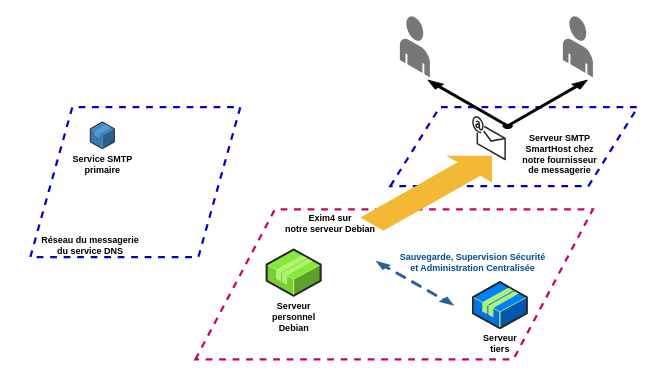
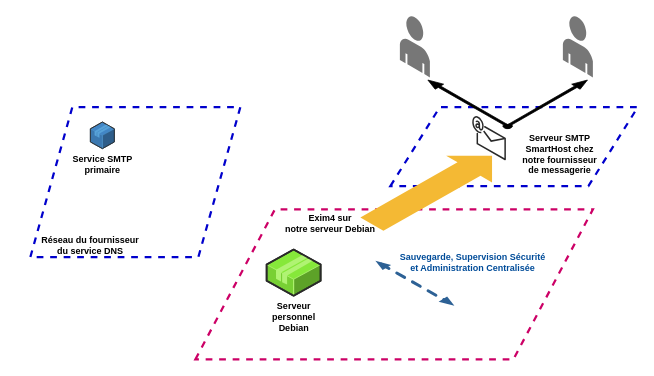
(90, 246) -> (90, 246)
(500, 305) -> none
